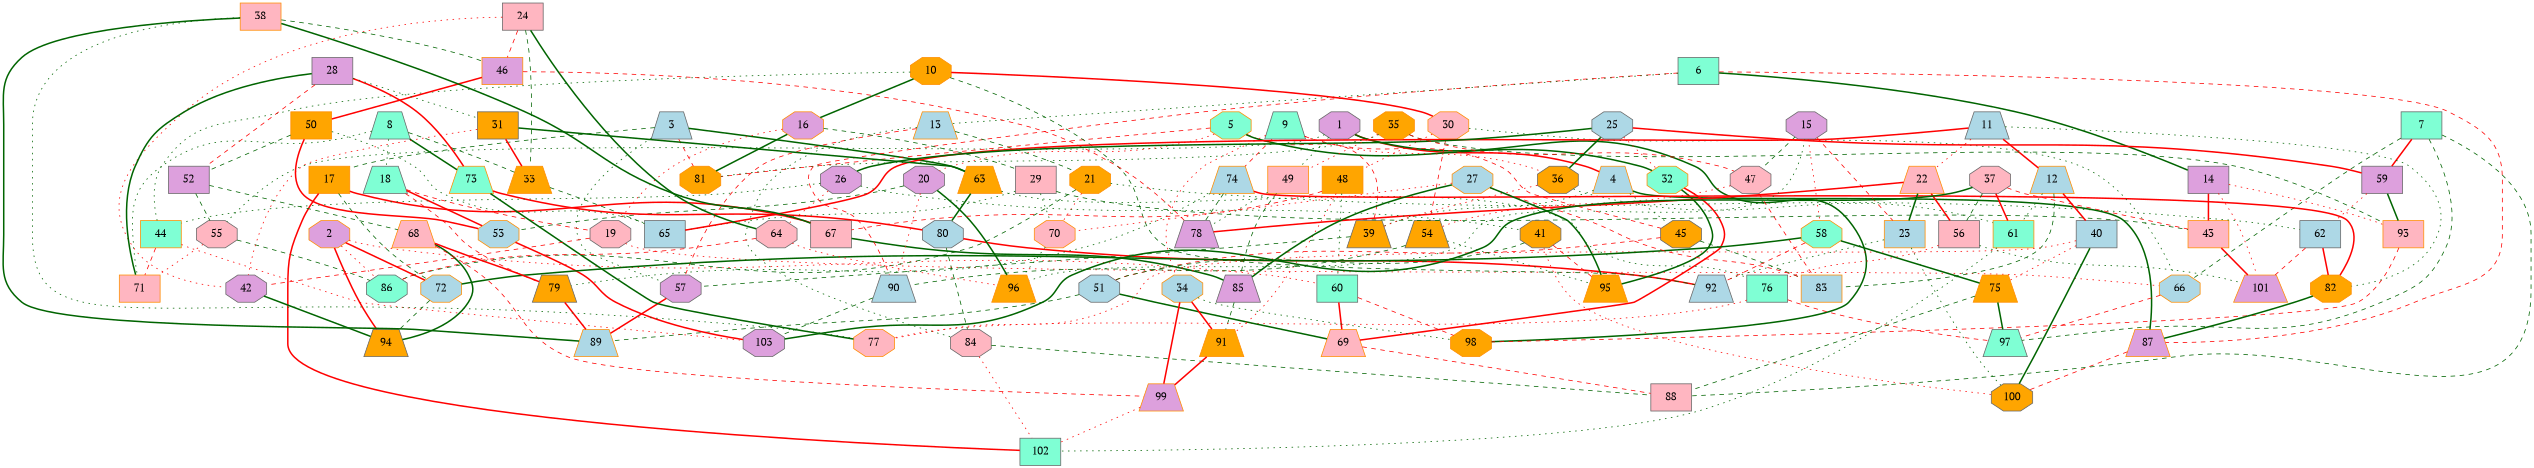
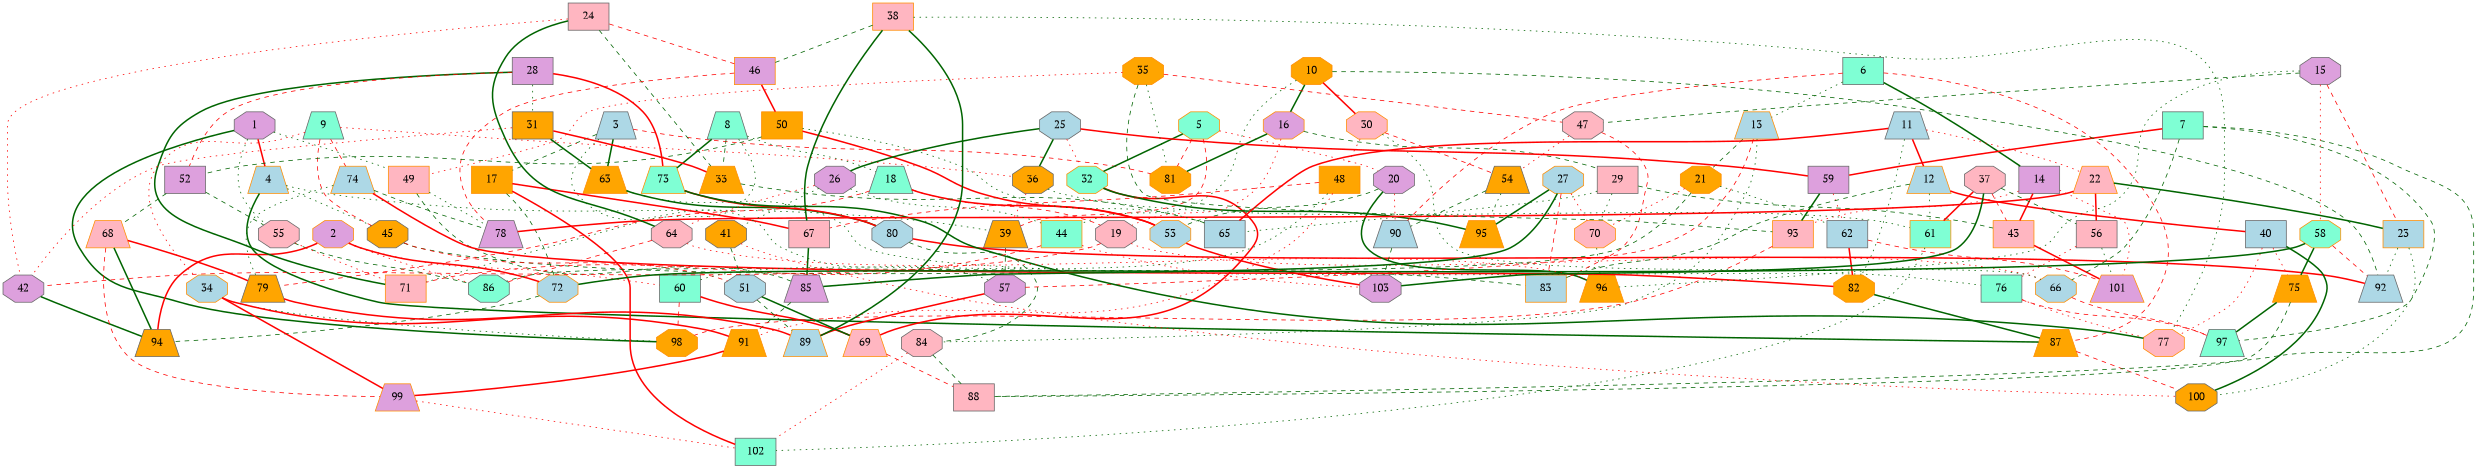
(1572, 261) -> none
(2148, 343) -> (2056, 343)
